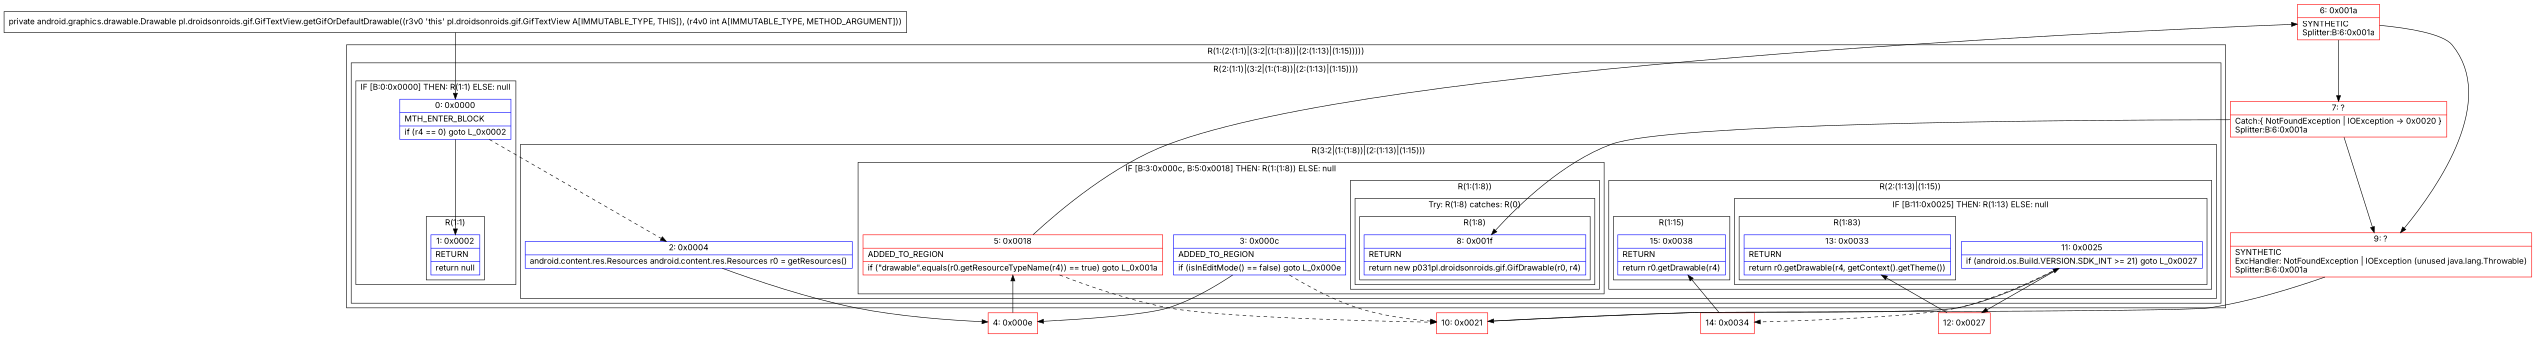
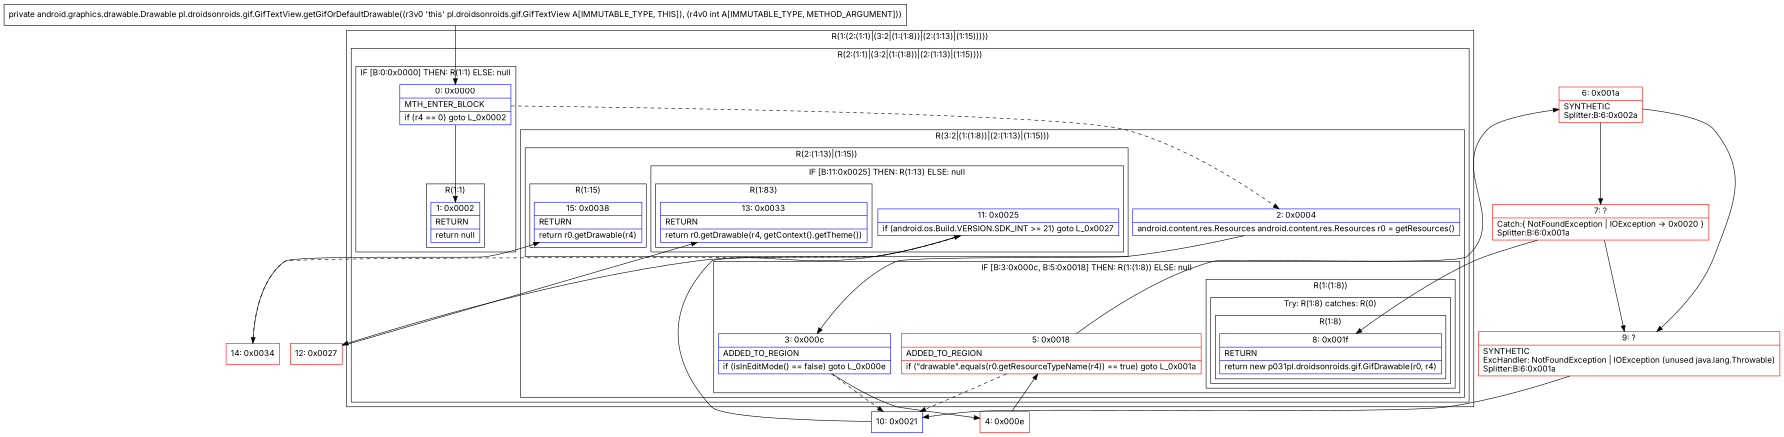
(2339, 33) -> (1601, 116)
(876, 311) -> (1133, 256)
(1462, 323) -> (897, 422)
